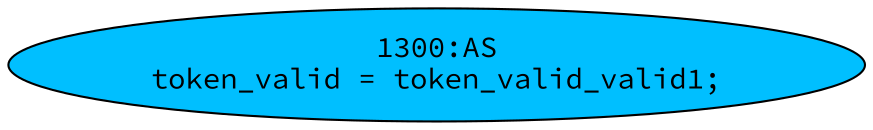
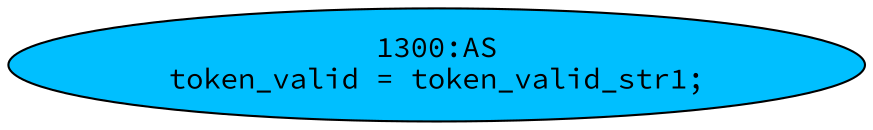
(437, 65) -> (437, 65)
